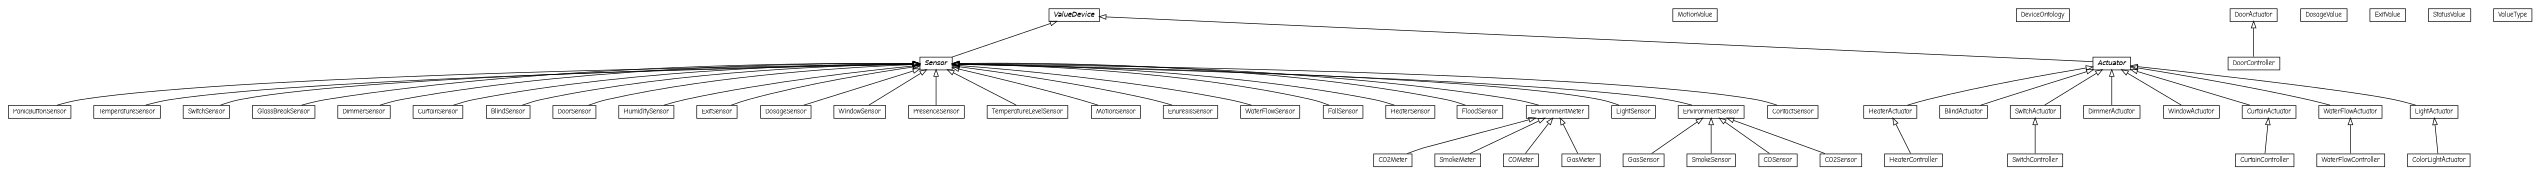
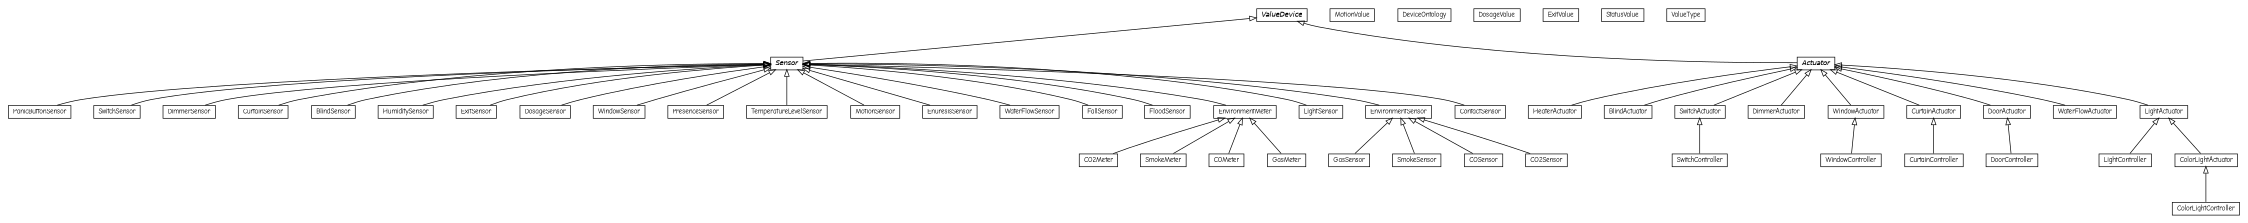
none -> (1916, 85)
(127, 112) -> none
(283, 112) -> none
(574, 112) -> none
(1410, 112) -> none
none -> (1851, 160)
(1913, 160) -> none
none -> (2125, 160)
(2350, 160) -> none
none -> (2206, 208)
